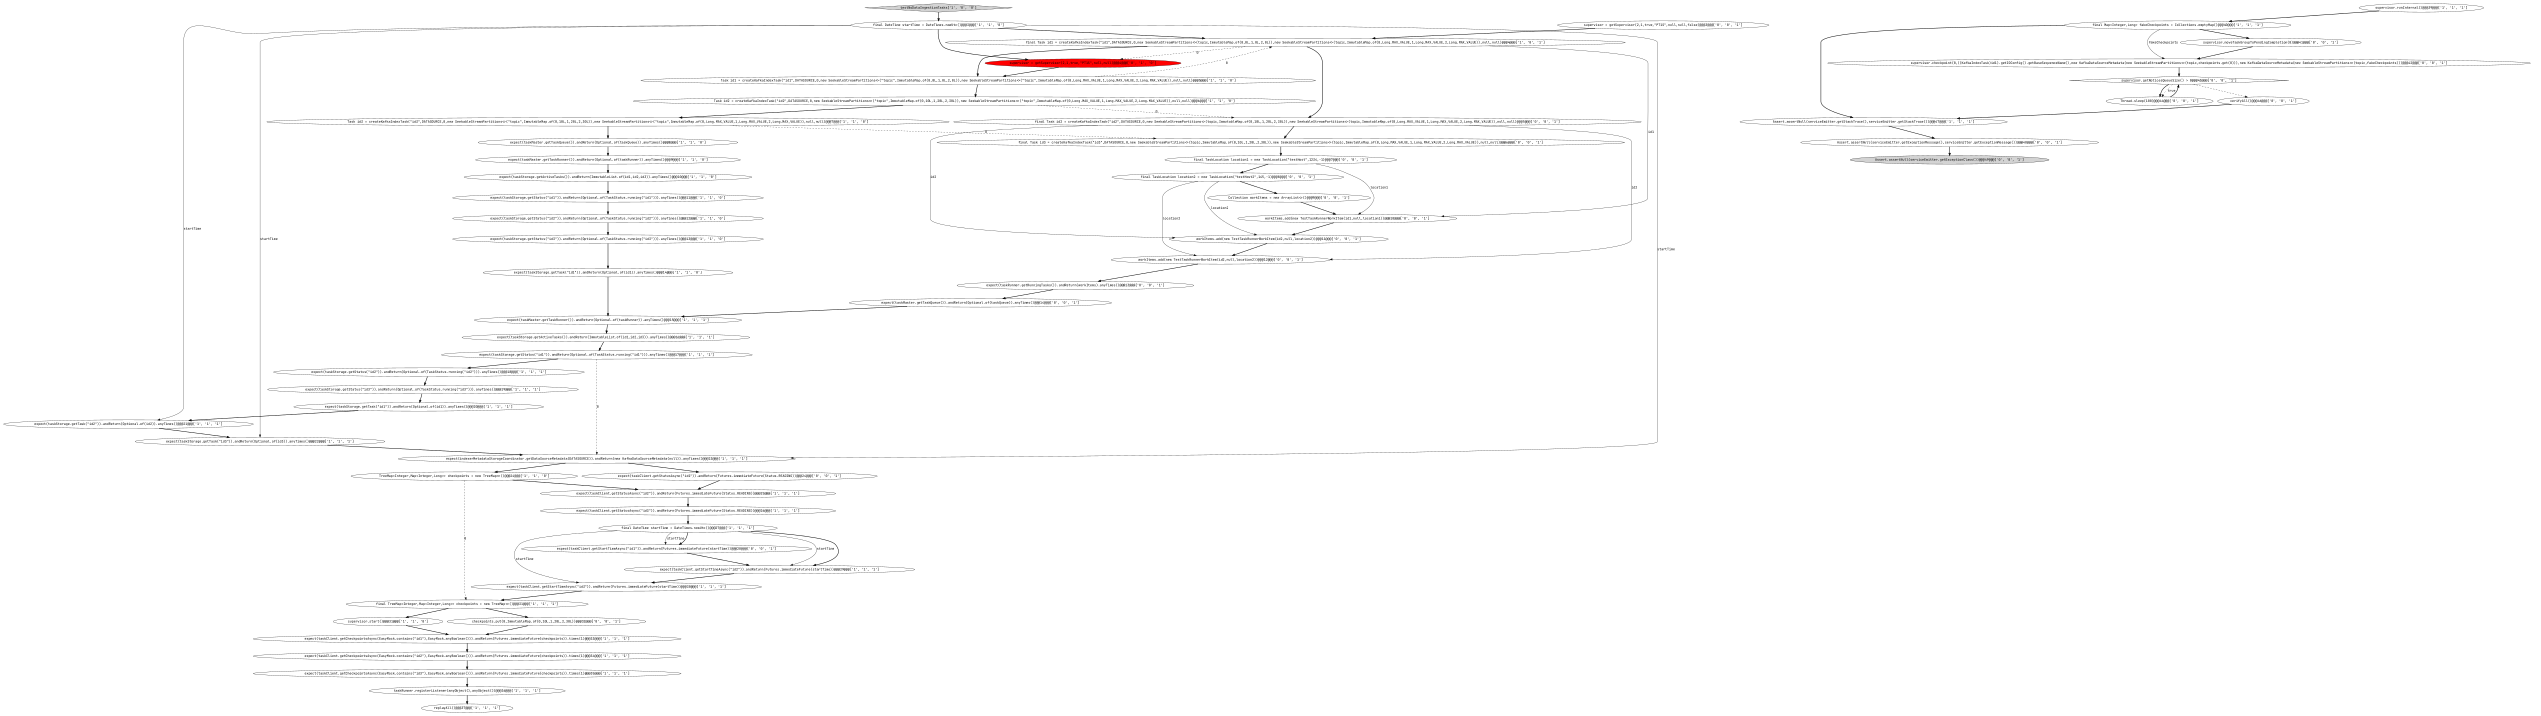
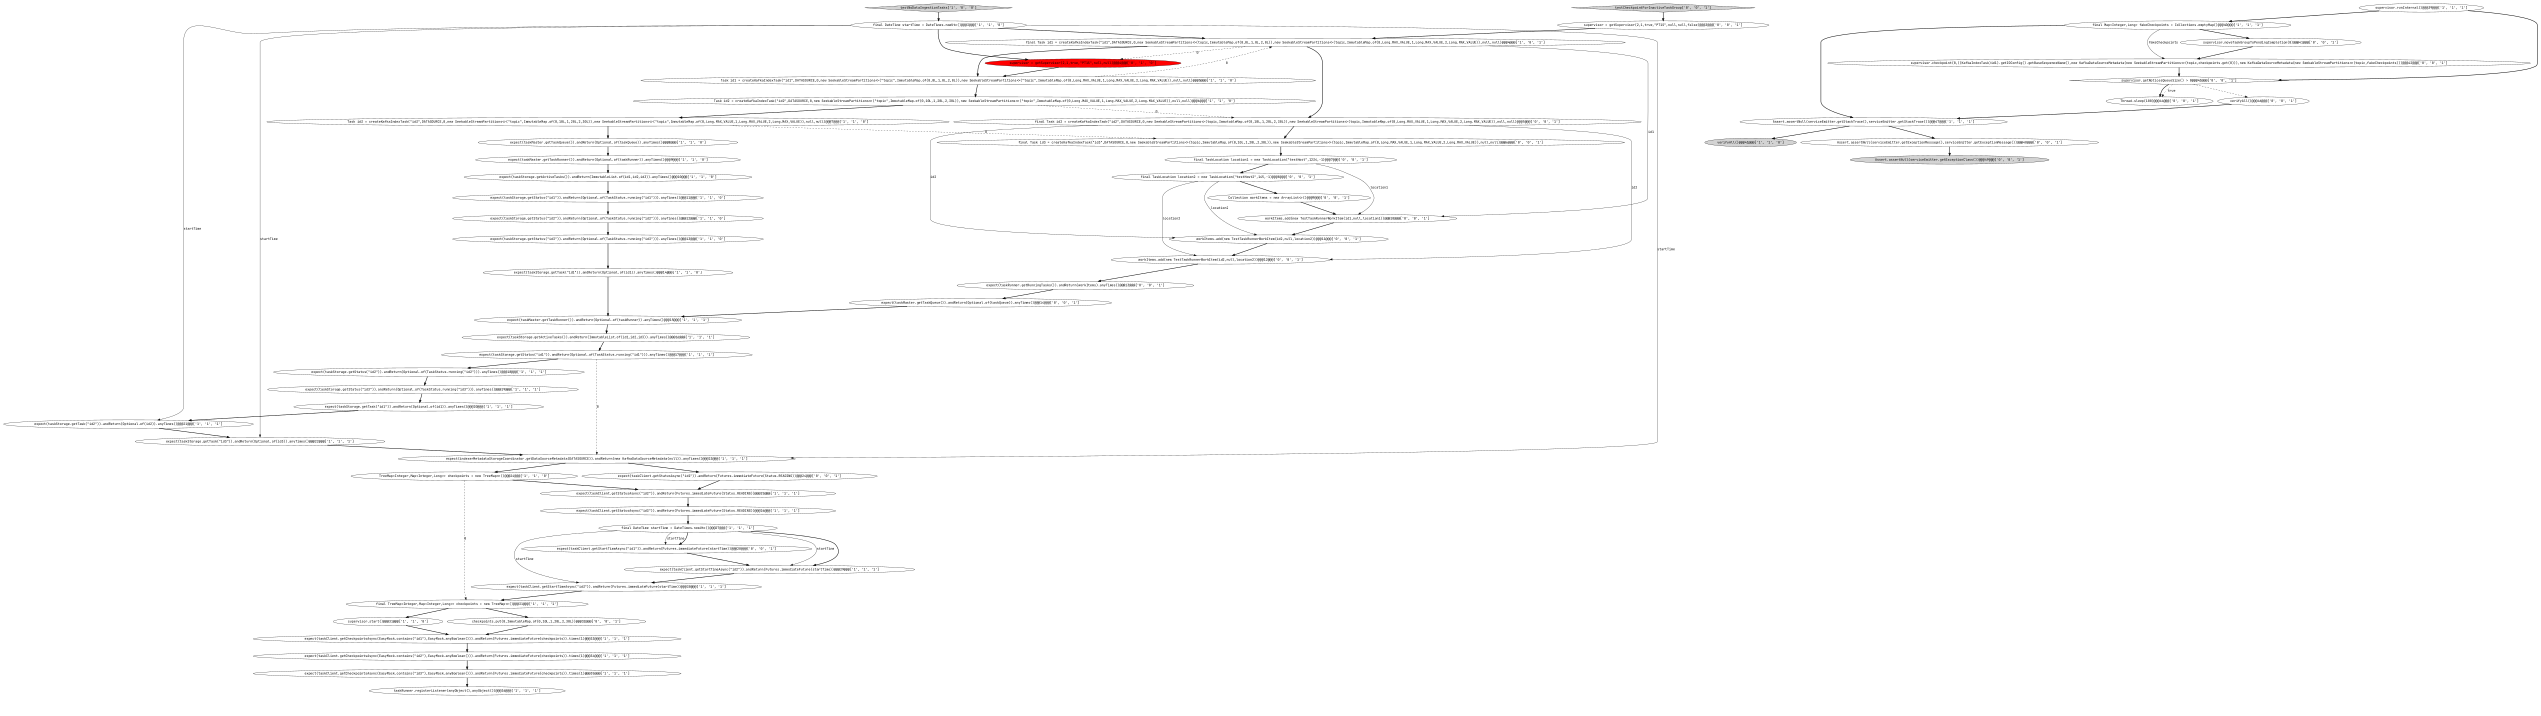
none -> (1663, 8)
(2175, 93) -> (2466, 75)
none -> (1751, 142)
(467, 708) -> none
